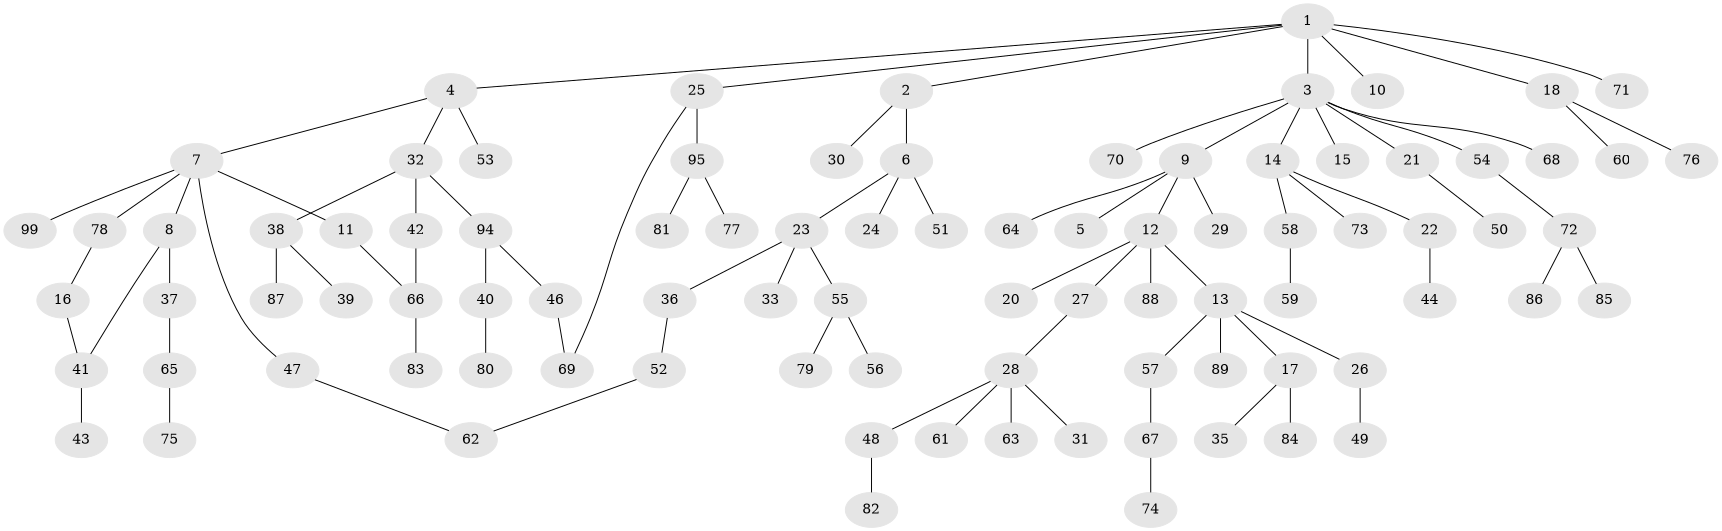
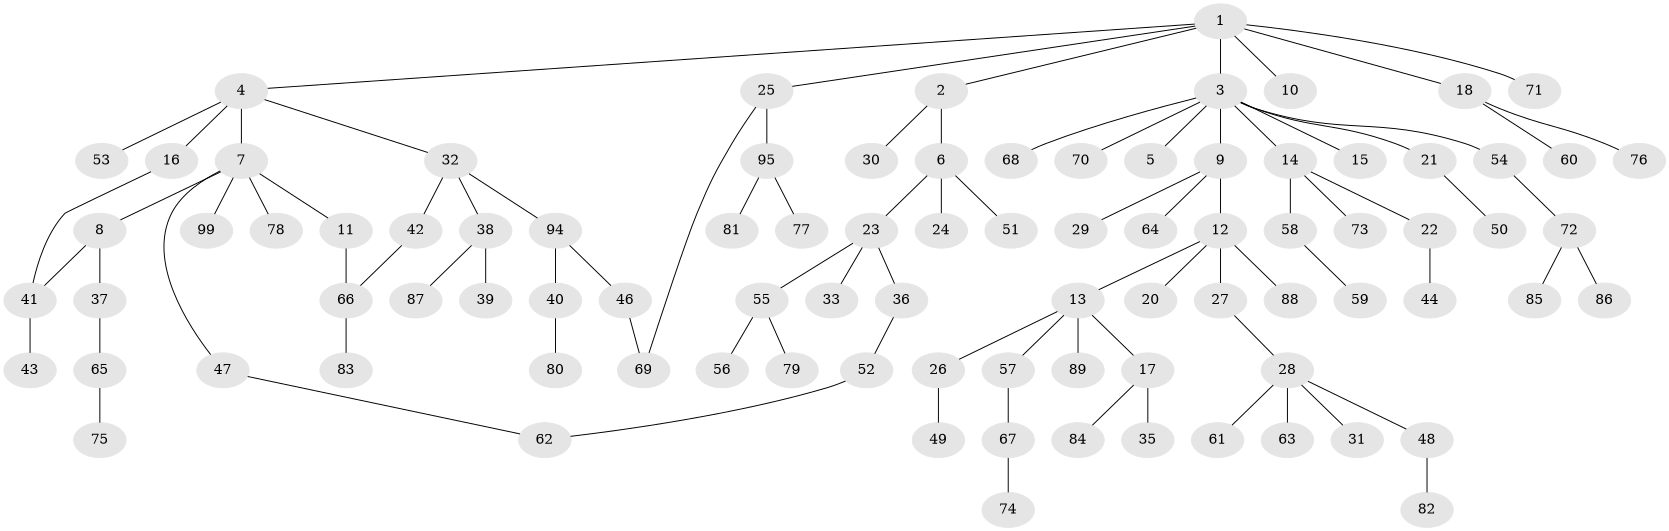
(1133, 196) -> (1186, 126)
(81, 266) -> (207, 126)
